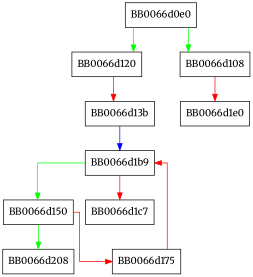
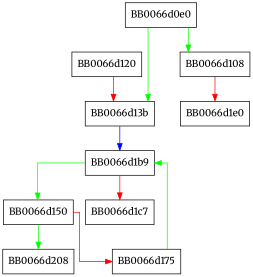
(134, 36) -> (148, 61)
(167, 203) -> (167, 203)
